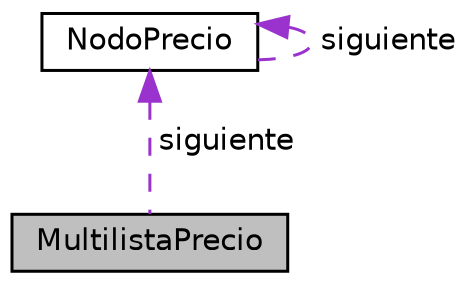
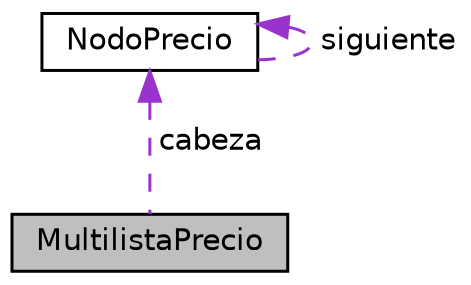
(223, 142) -> (207, 142)
